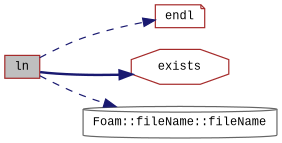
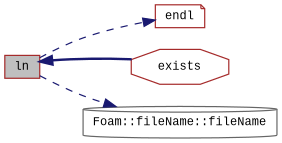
(80, 75) -> (92, 59)
